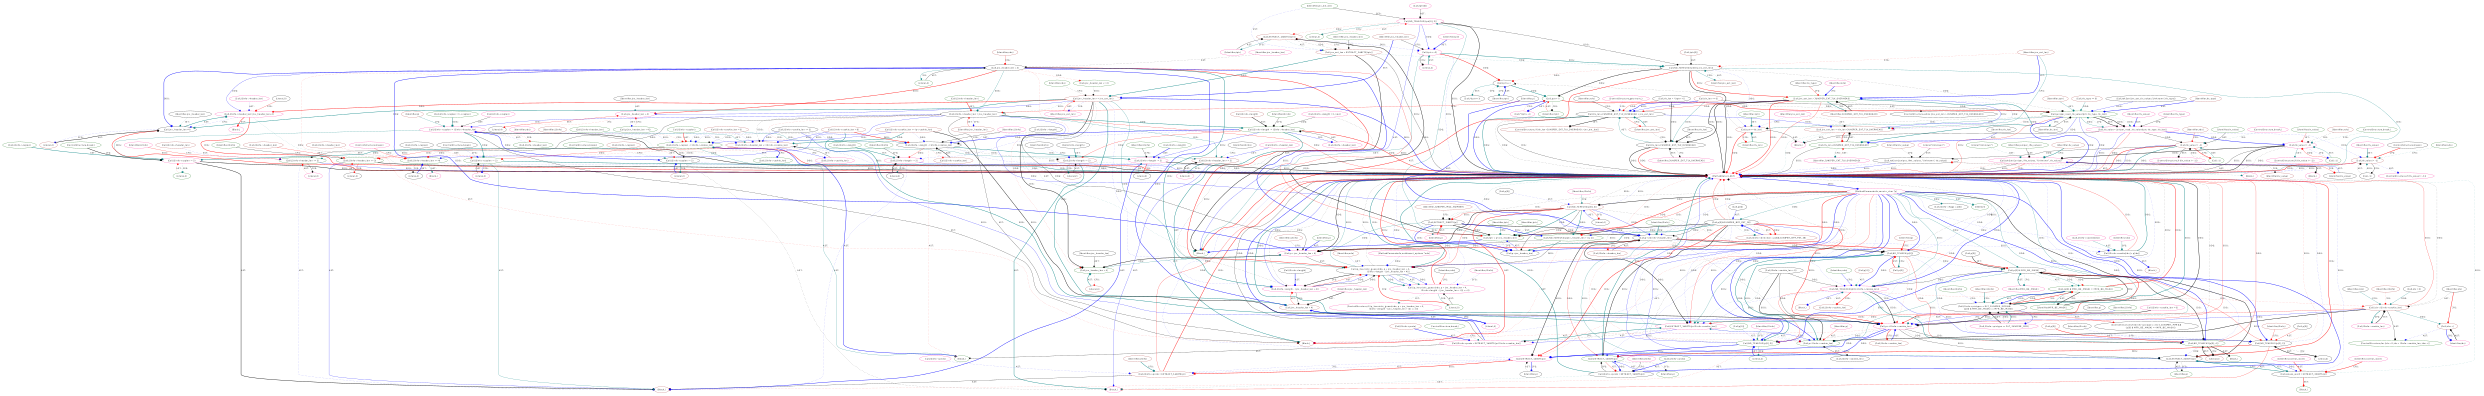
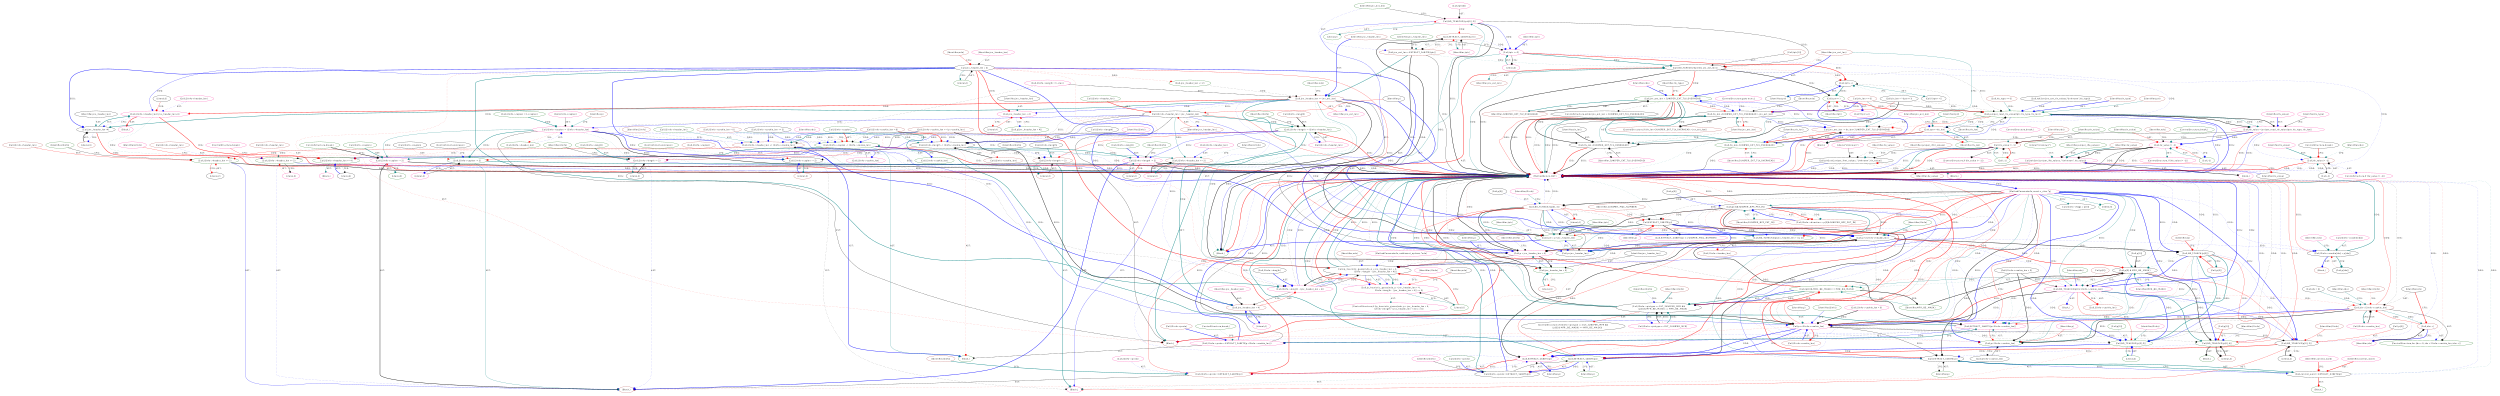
(993, 92) -> none
(1299, 122) -> (1179, 91)
none -> (1928, 145)
none -> (1692, 211)
none -> (1755, 222)
none -> (1686, 238)
none -> (2342, 270)
(2164, 319) -> (2168, 316)
none -> (2398, 320)
(1759, 332) -> (1989, 335)
(2304, 374) -> (2319, 374)
